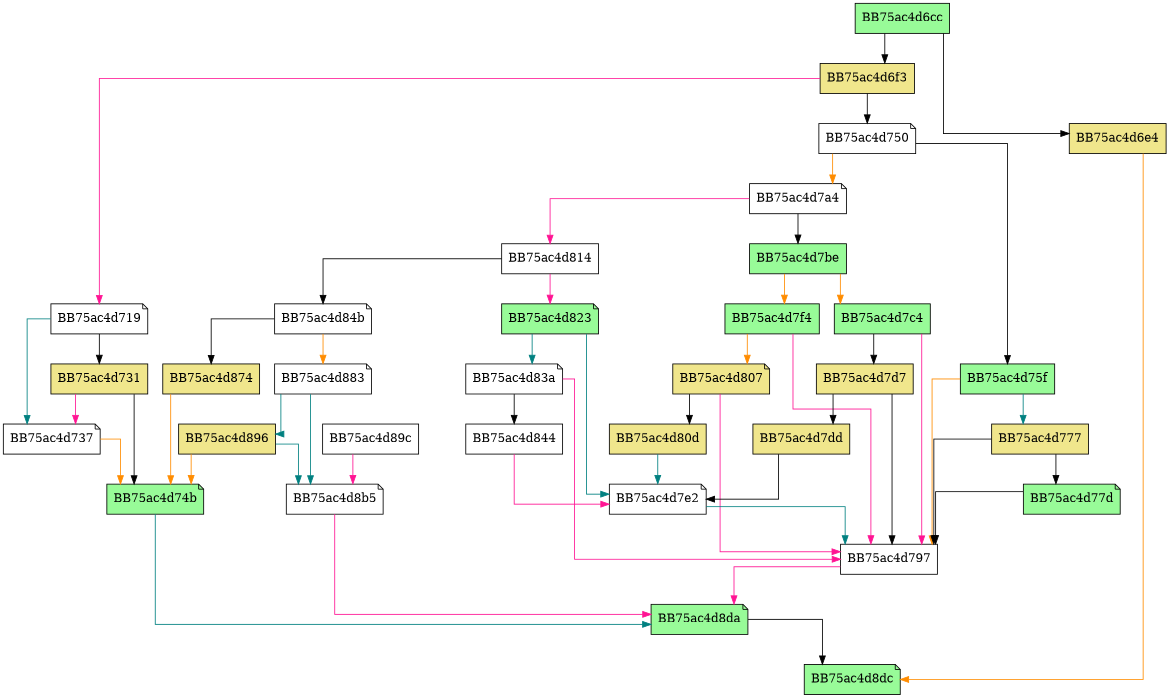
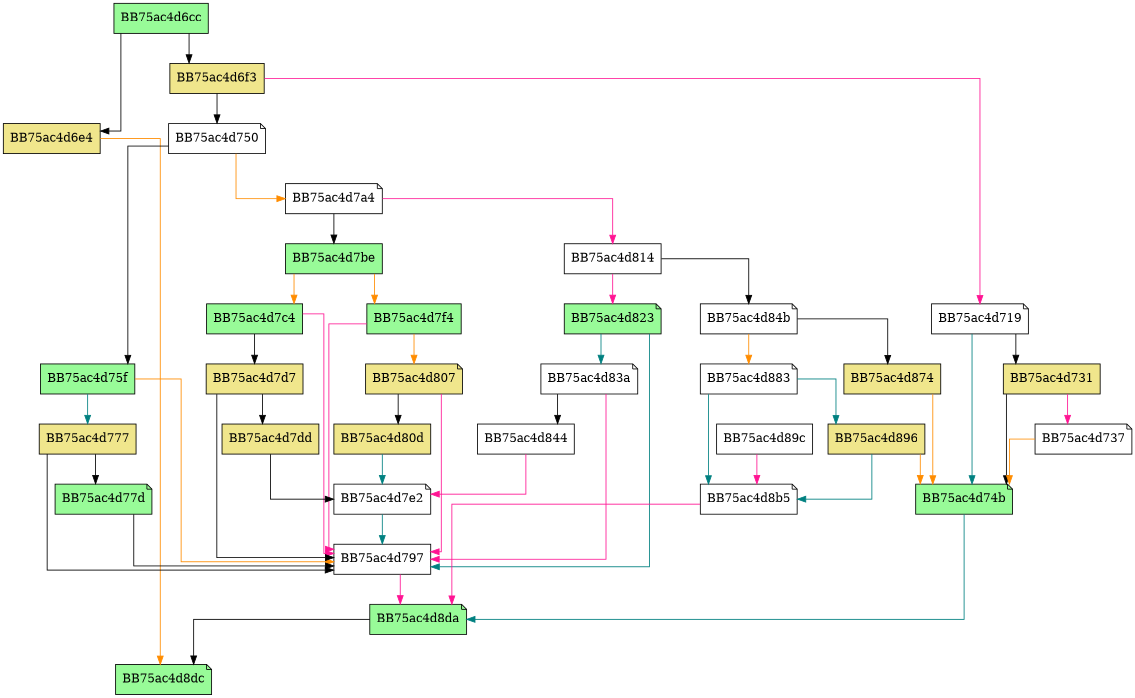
(27, 355) -> (972, 405)
(587, 421) -> (649, 555)
